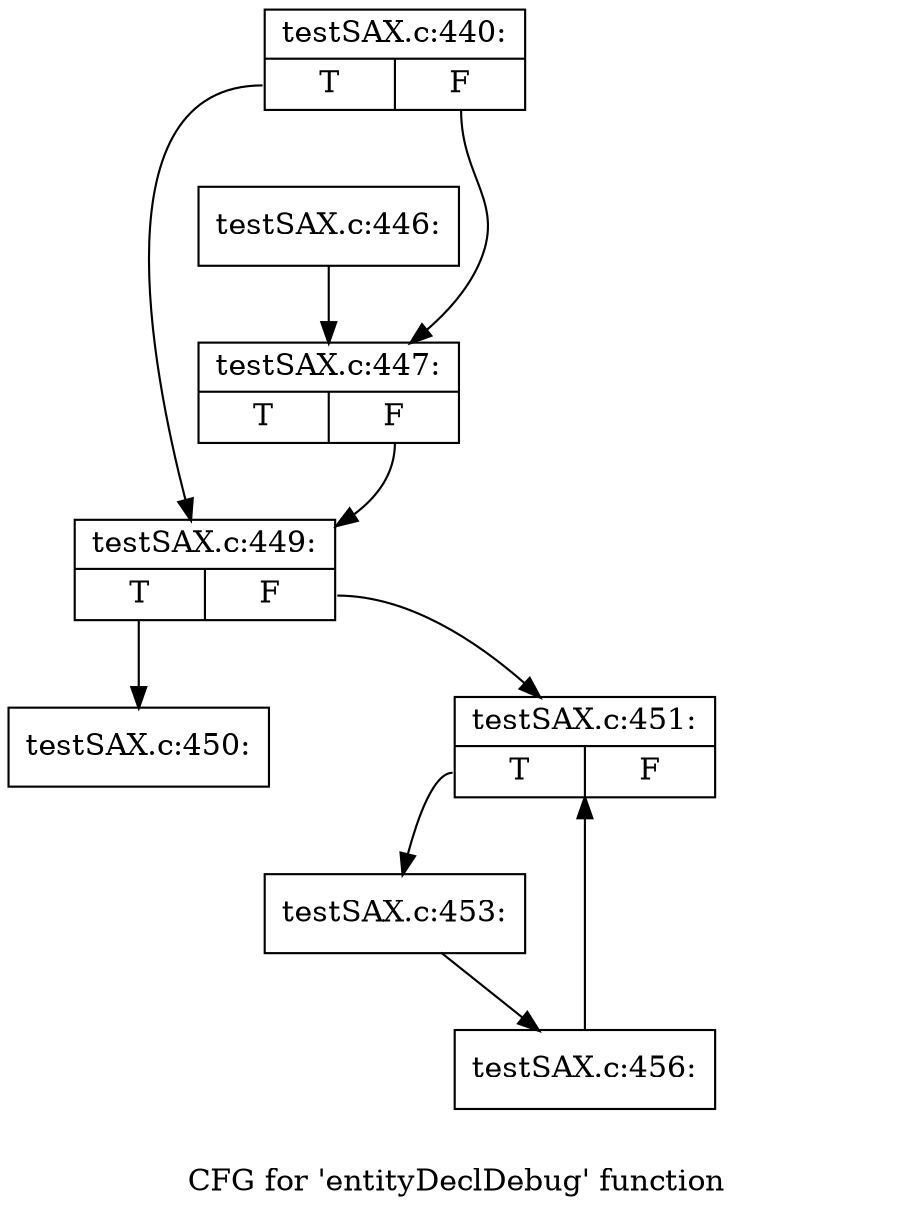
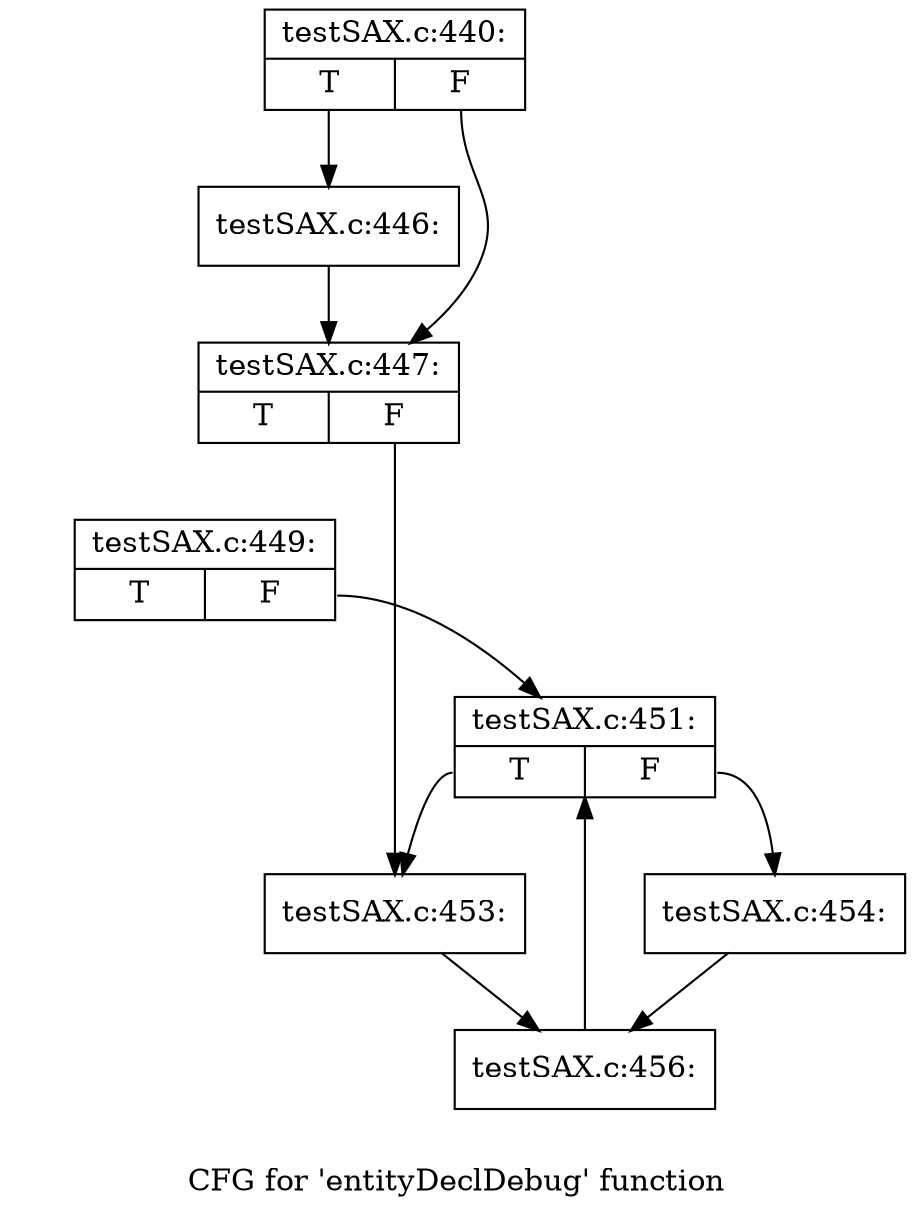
(150, 264) -> (329, 138)
(383, 483) -> (395, 648)
(139, 747) -> none
none -> (775, 914)
